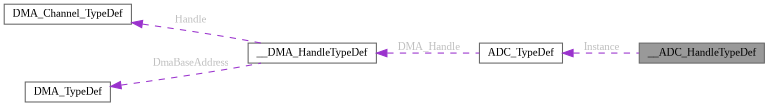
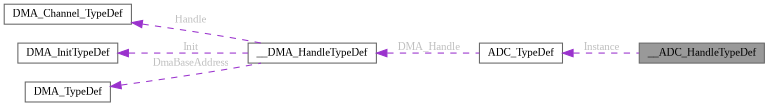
none -> (68, 53)
